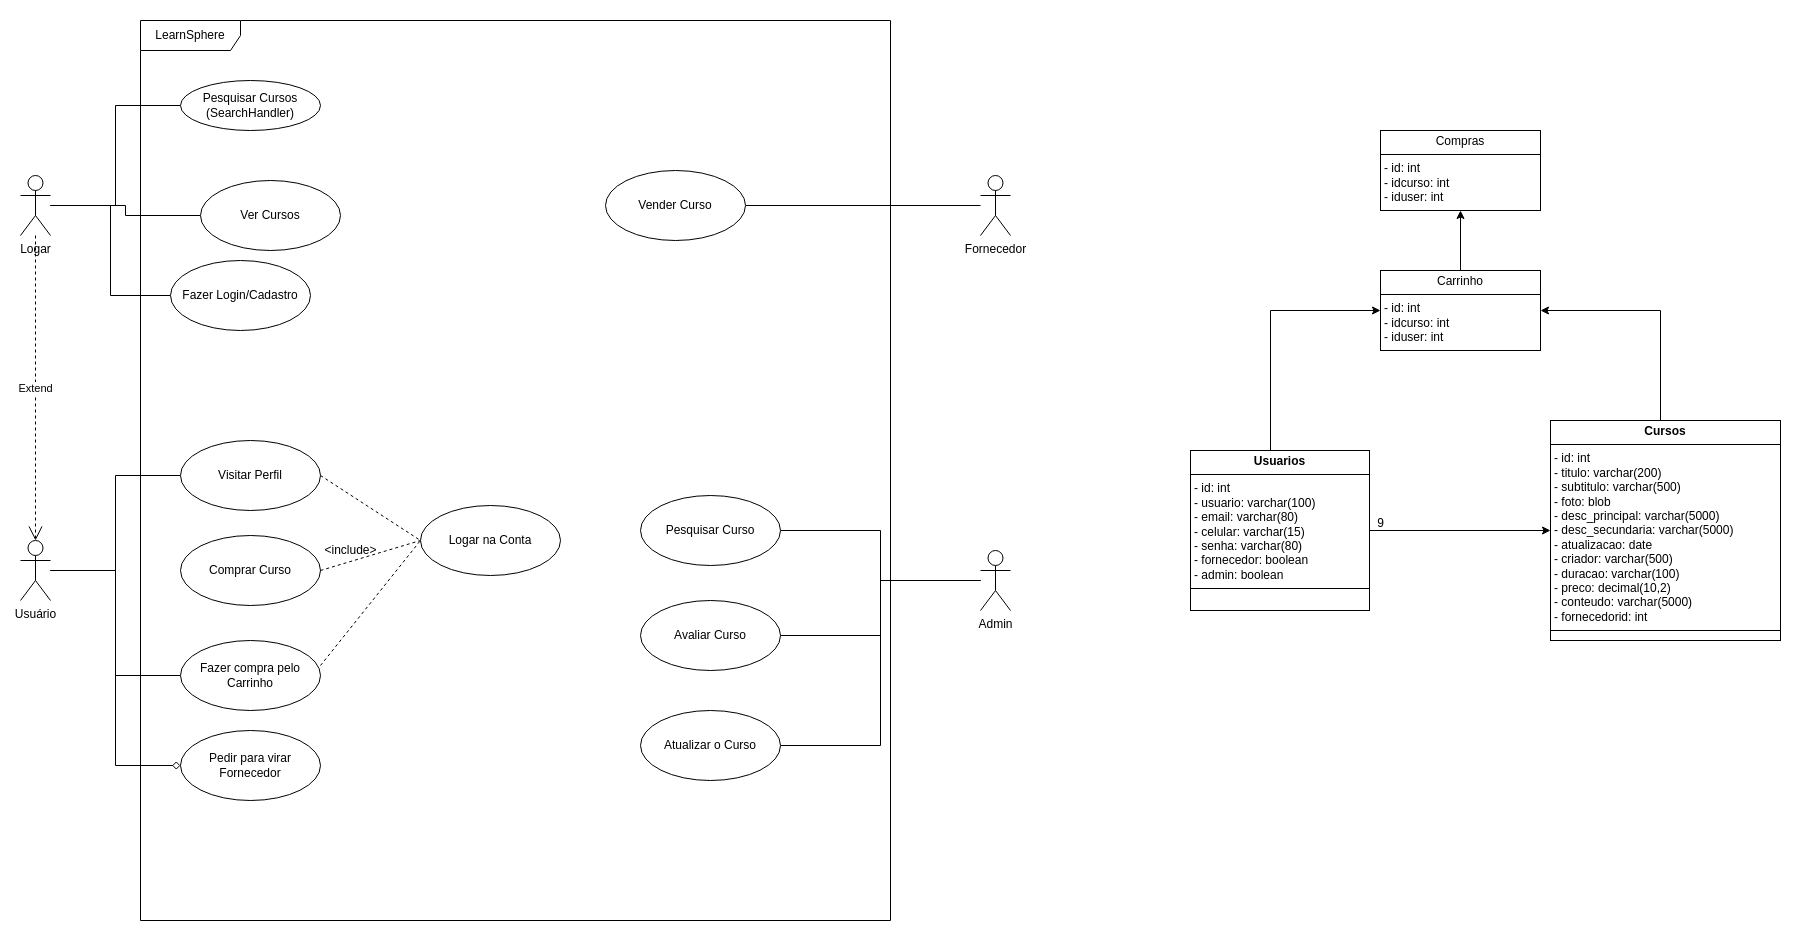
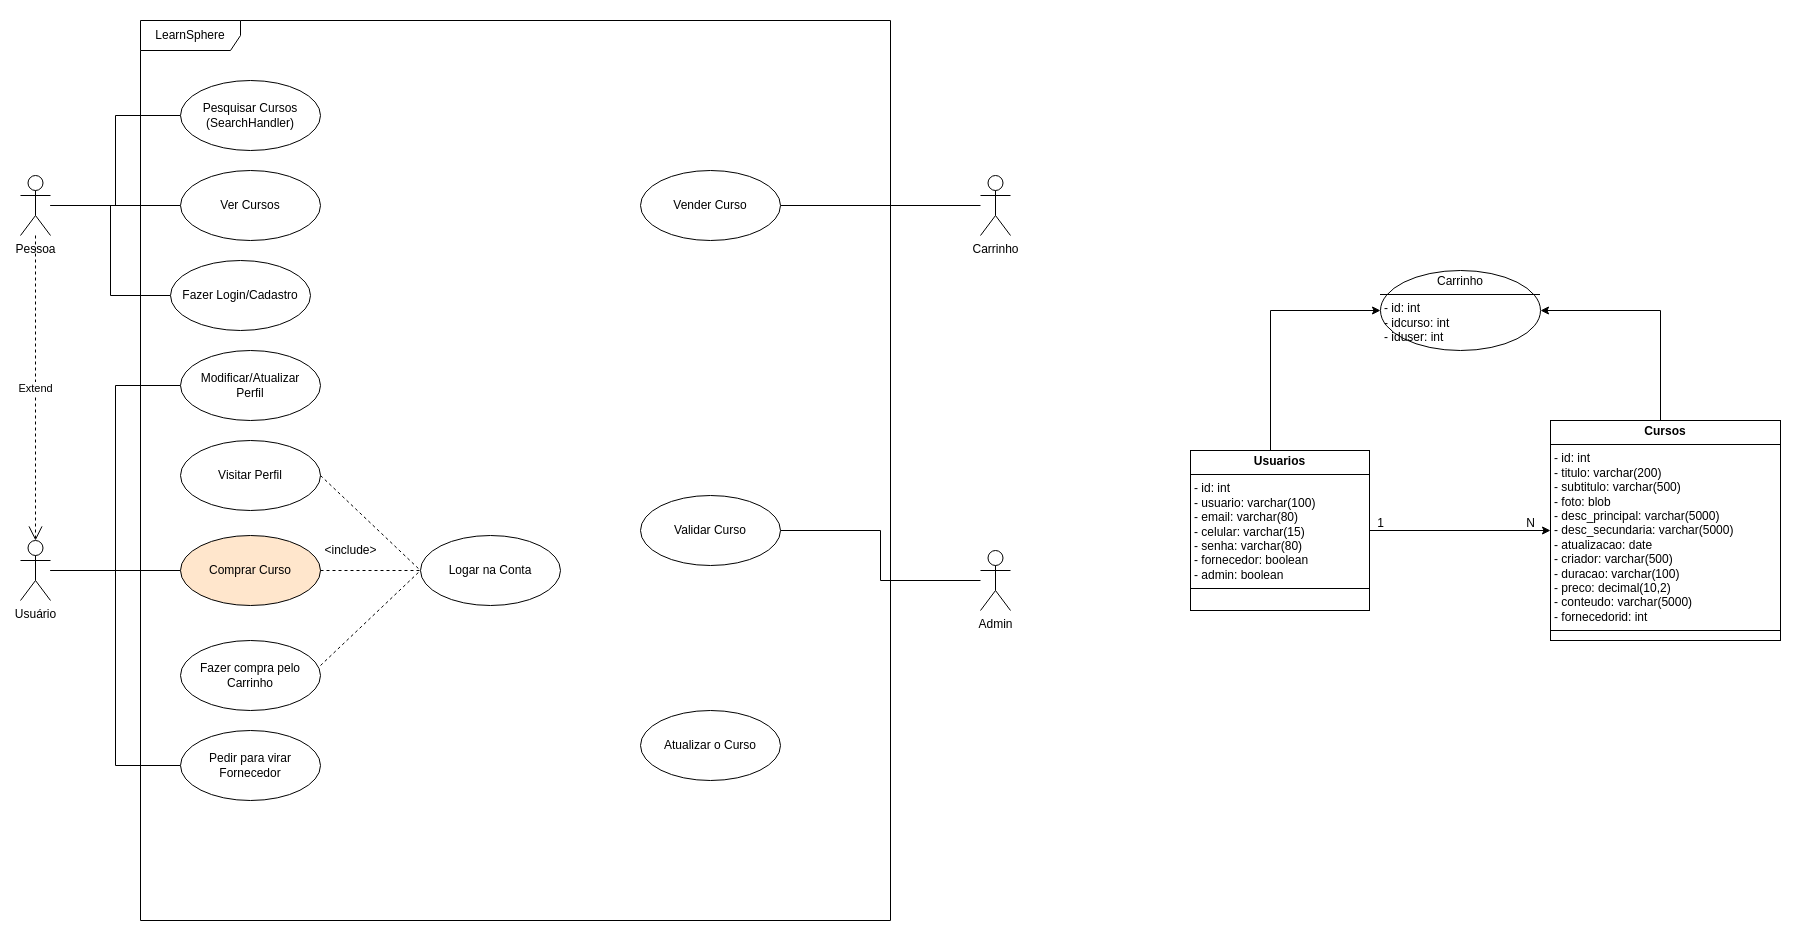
(251, 106) -> (251, 116)
(1461, 171) -> none
(676, 206) -> (711, 206)
(271, 216) -> (251, 206)
(1461, 244) -> none
(36, 250) -> (36, 250)
(996, 250) -> (996, 250)
(1461, 311) -> (1461, 311)
none -> (251, 386)
none -> (116, 397)
(149, 476) -> none
(1381, 524) -> (1381, 524)
none -> (1531, 524)
(711, 531) -> (711, 531)
(491, 541) -> (491, 571)
none -> (149, 571)
(251, 571) -> (251, 571)
(711, 636) -> none
(830, 636) -> none
(149, 676) -> none
(881, 742) -> none
(172, 766) -> (176, 766)
